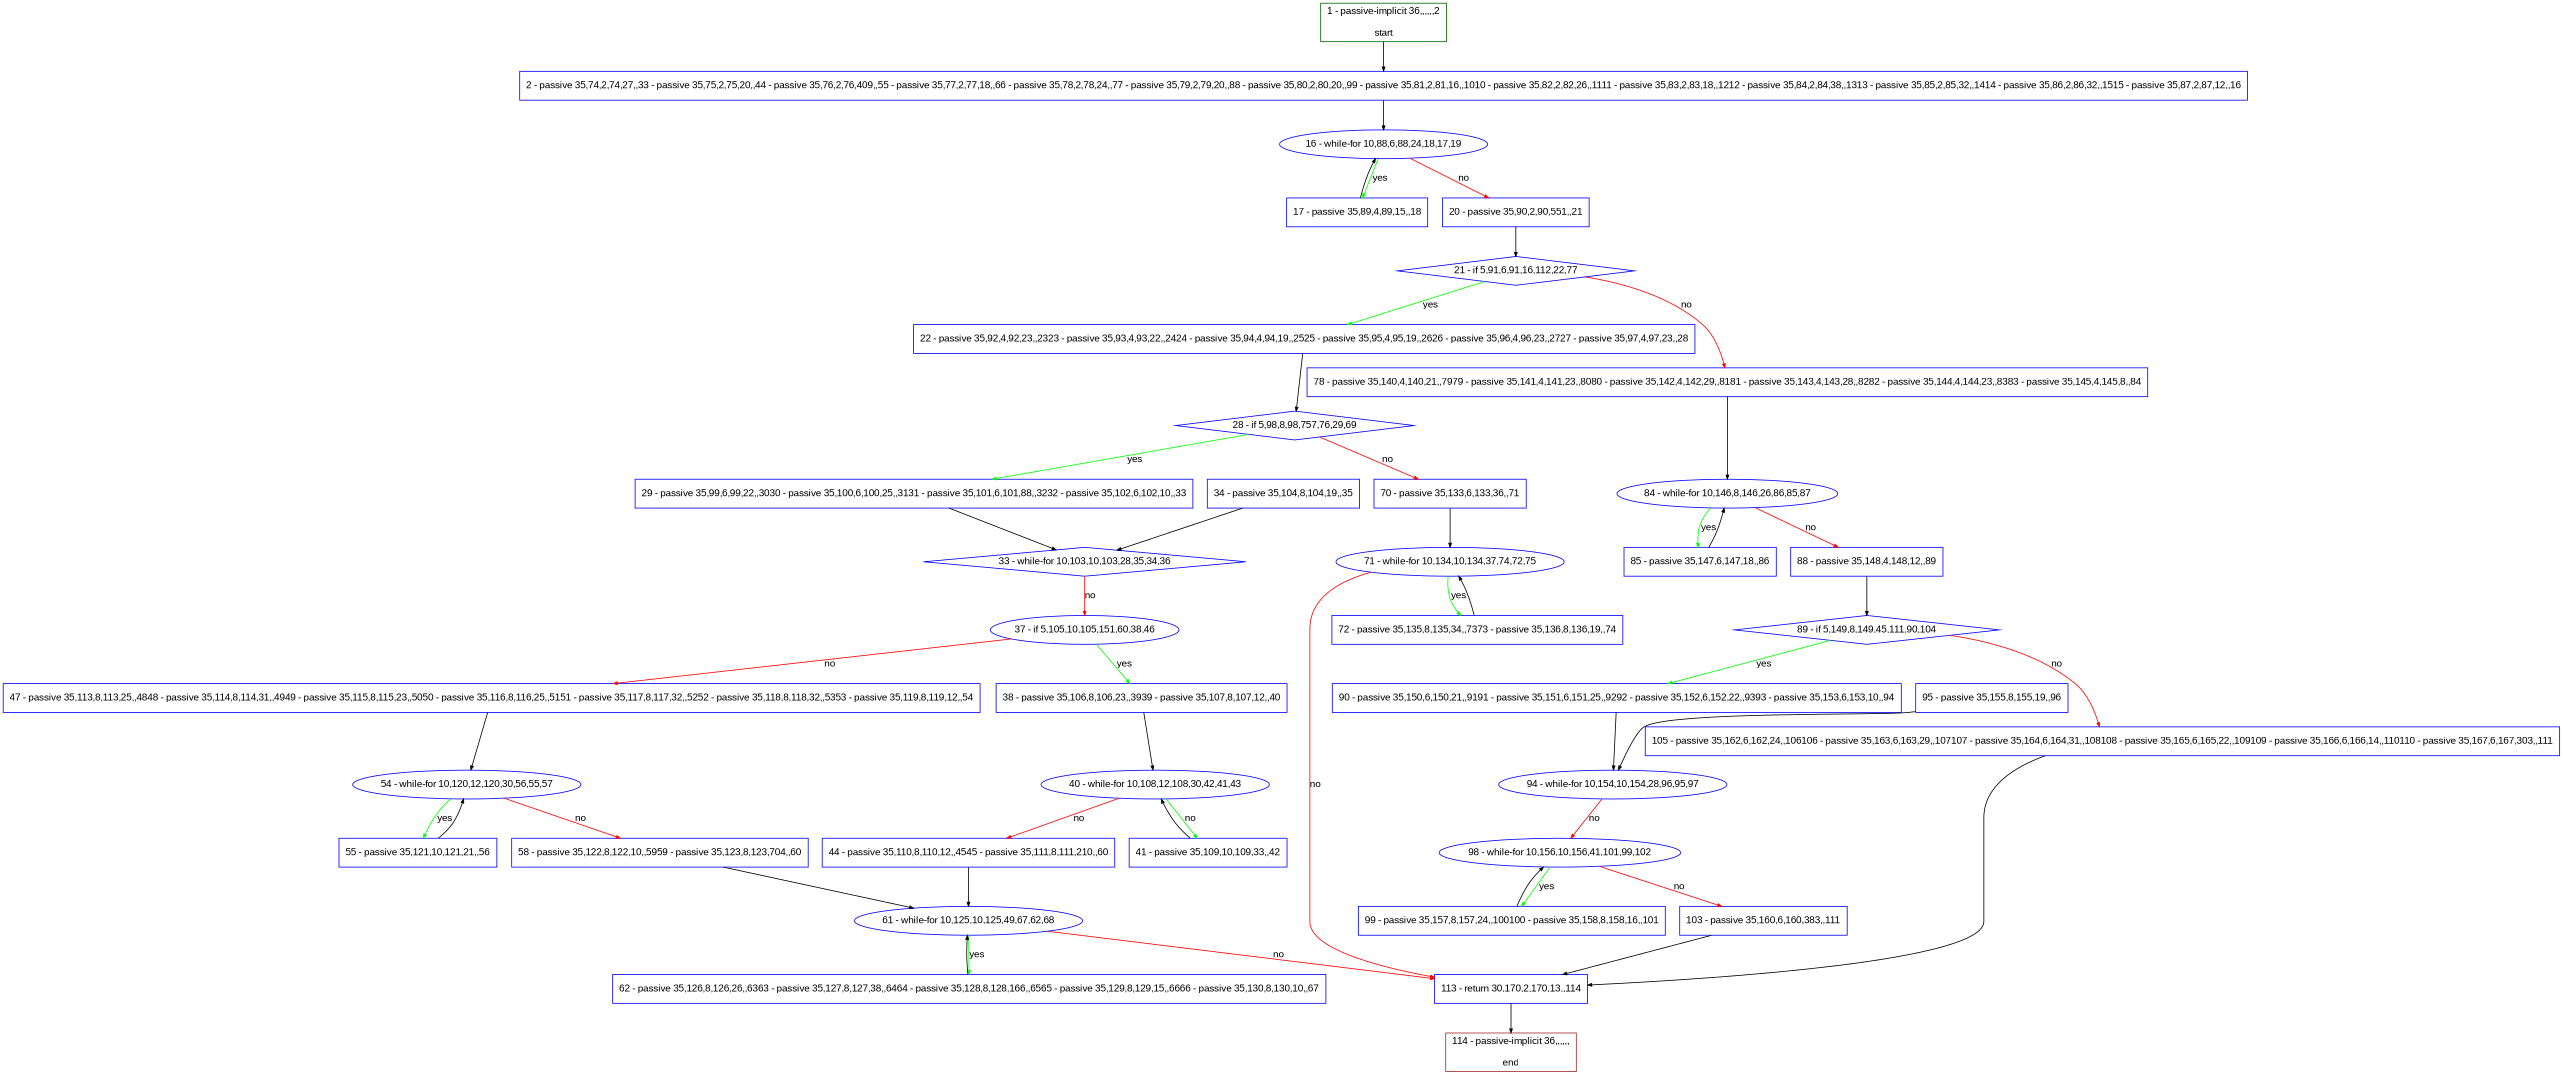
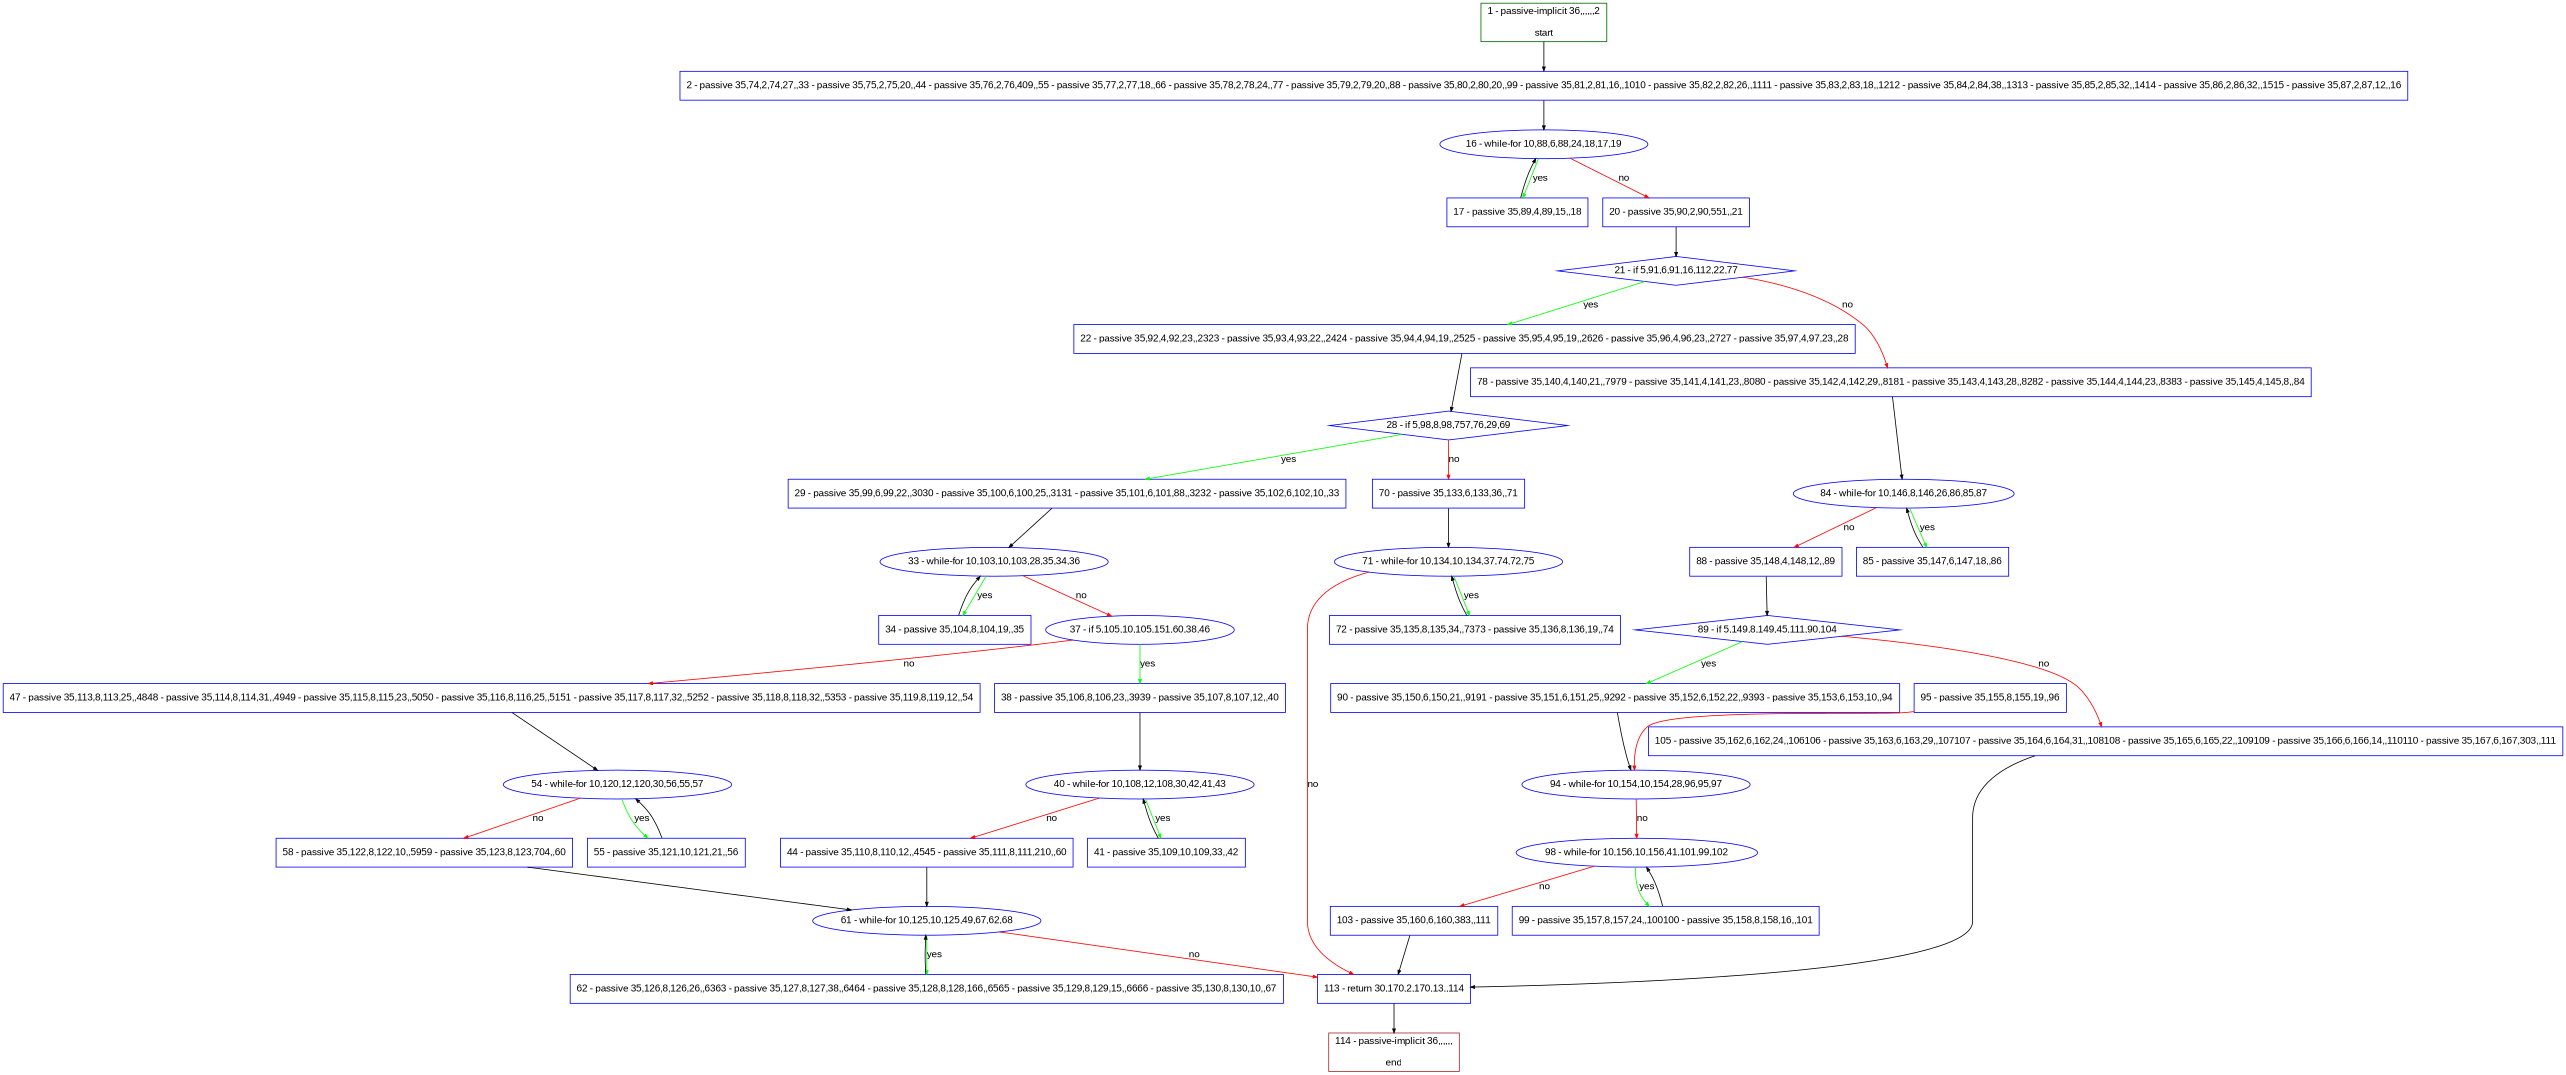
(1085, 562) -> (994, 562)
none -> (976, 594)
(1756, 716) -> (1759, 714)
(1190, 819) -> (1163, 819)
